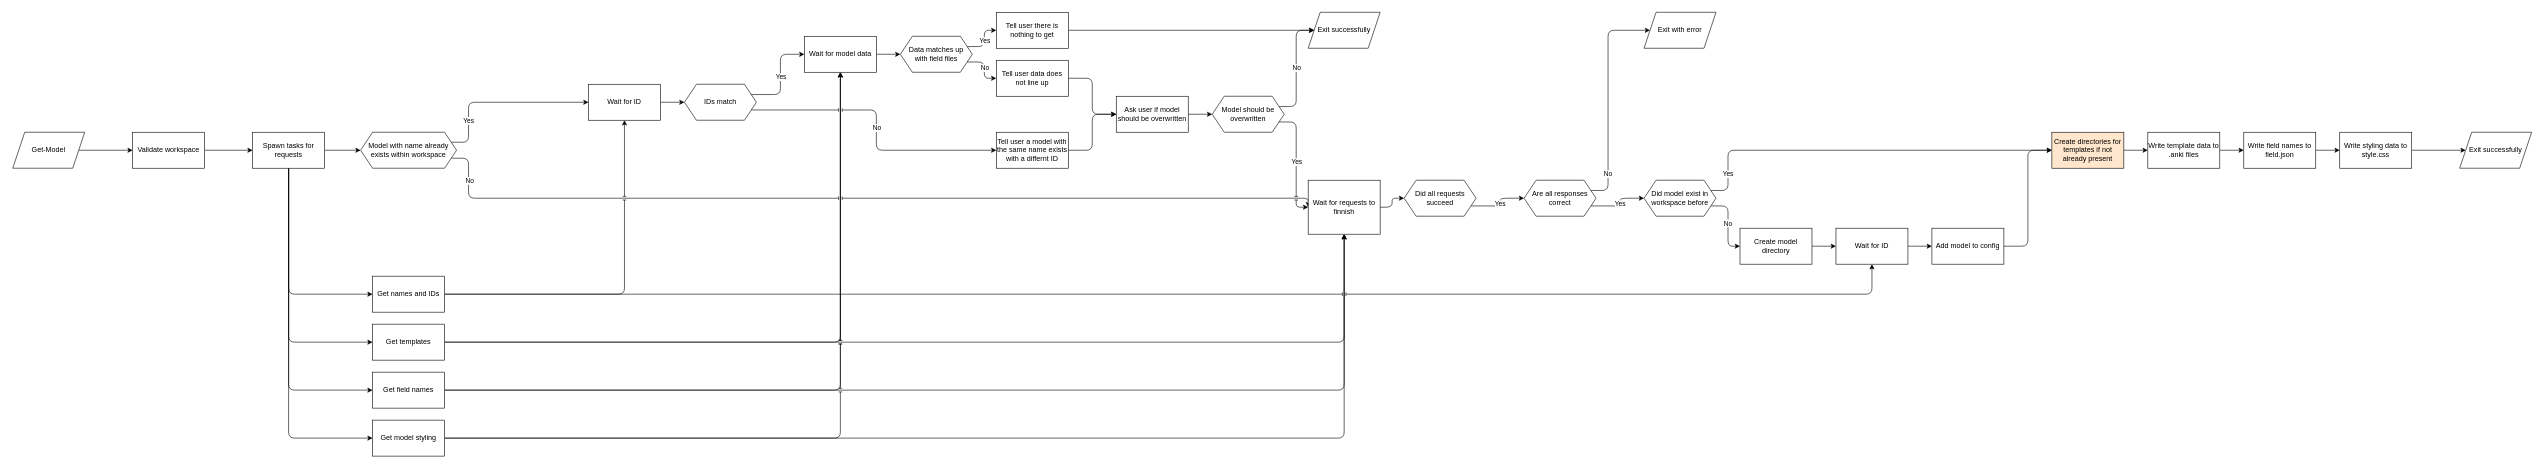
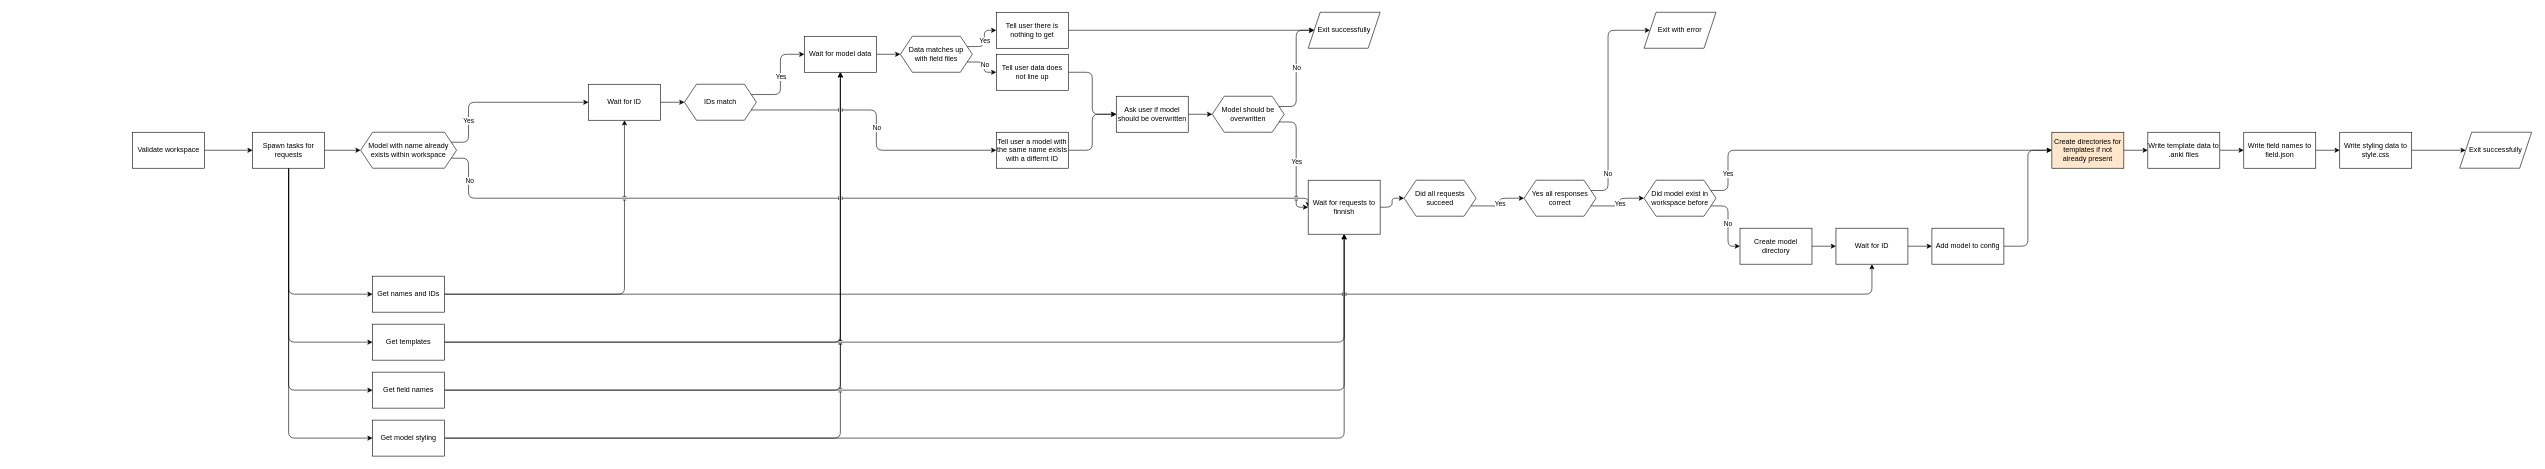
(1032, 78) -> (1032, 72)
(48, 150) -> none
(79, 150) -> none
(1560, 198) -> (1560, 198)
